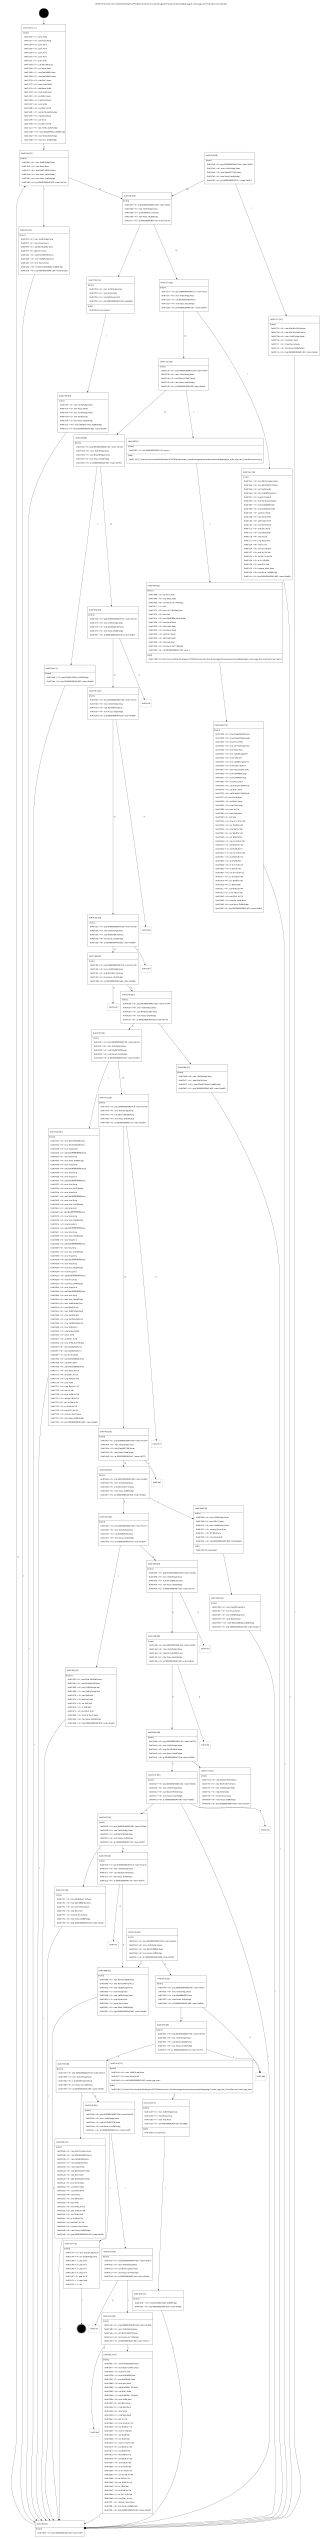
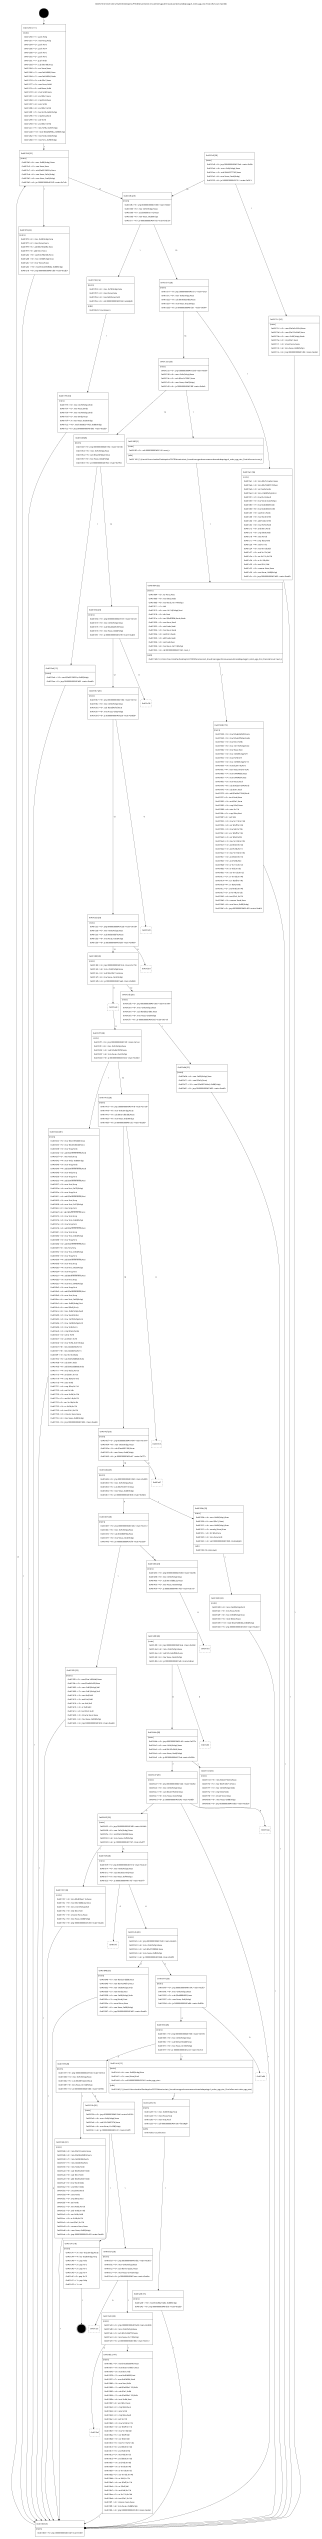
(132, 1026) -> (114, 1020)
(172, 1612) -> none
(123, 1925) -> (137, 1906)
(236, 2058) -> (181, 2056)
